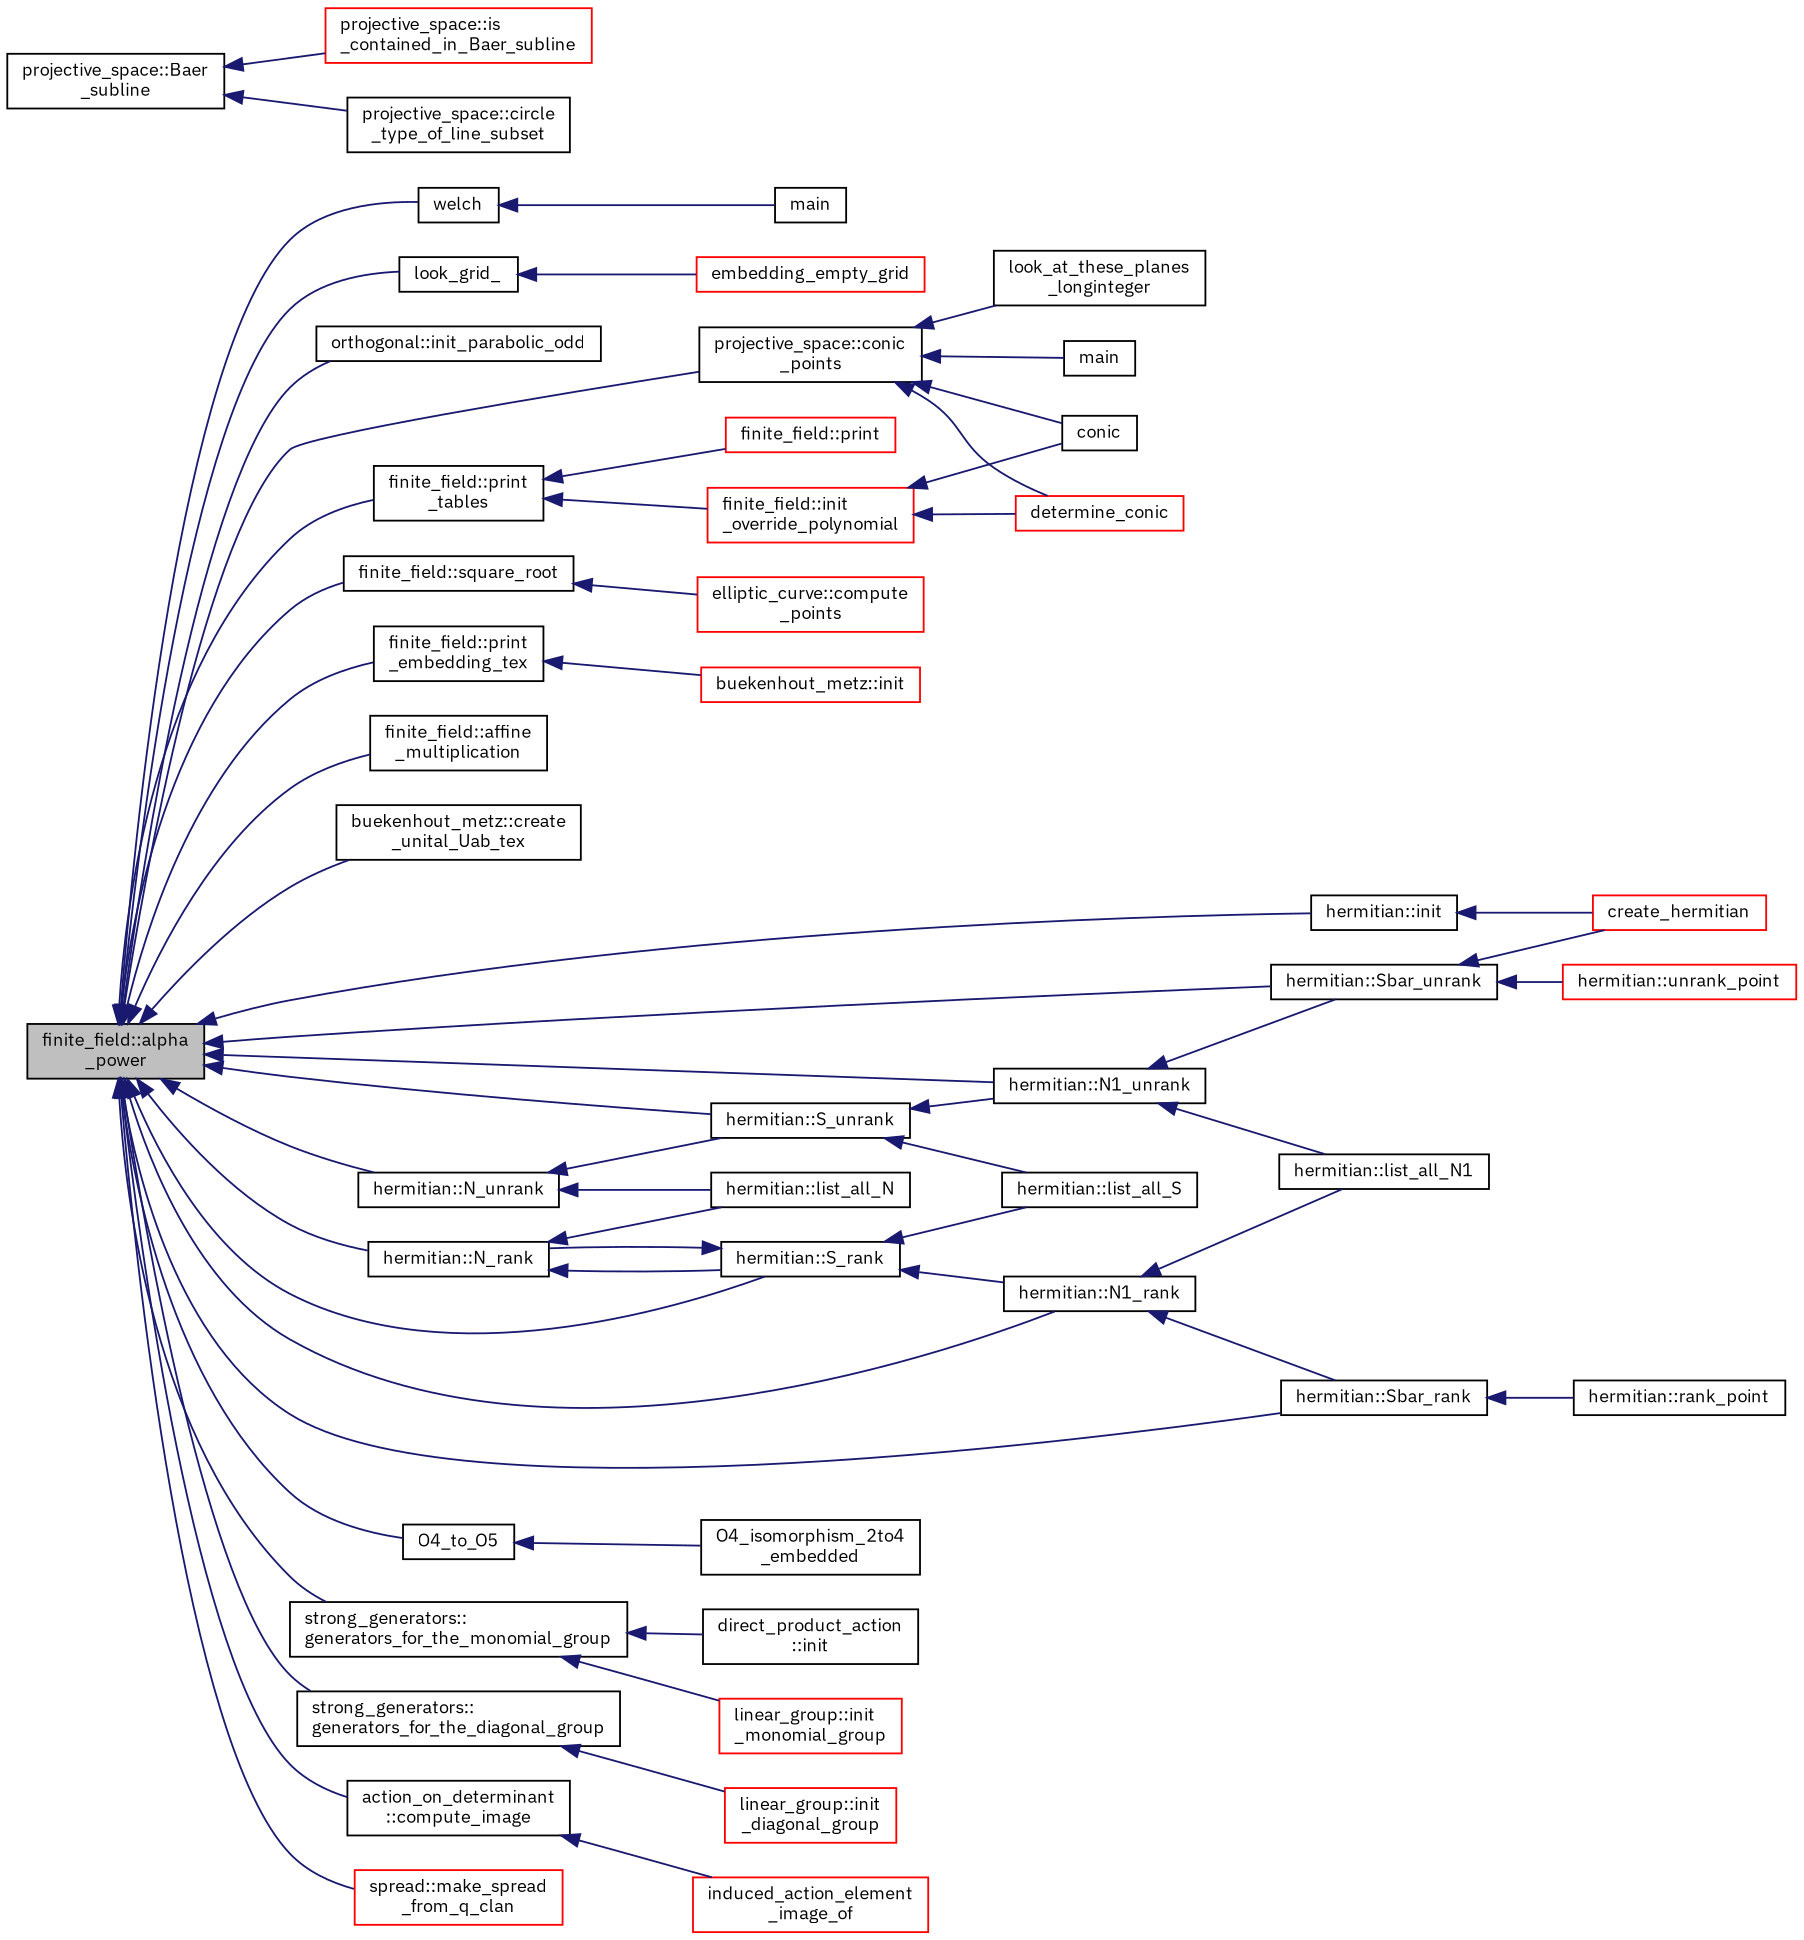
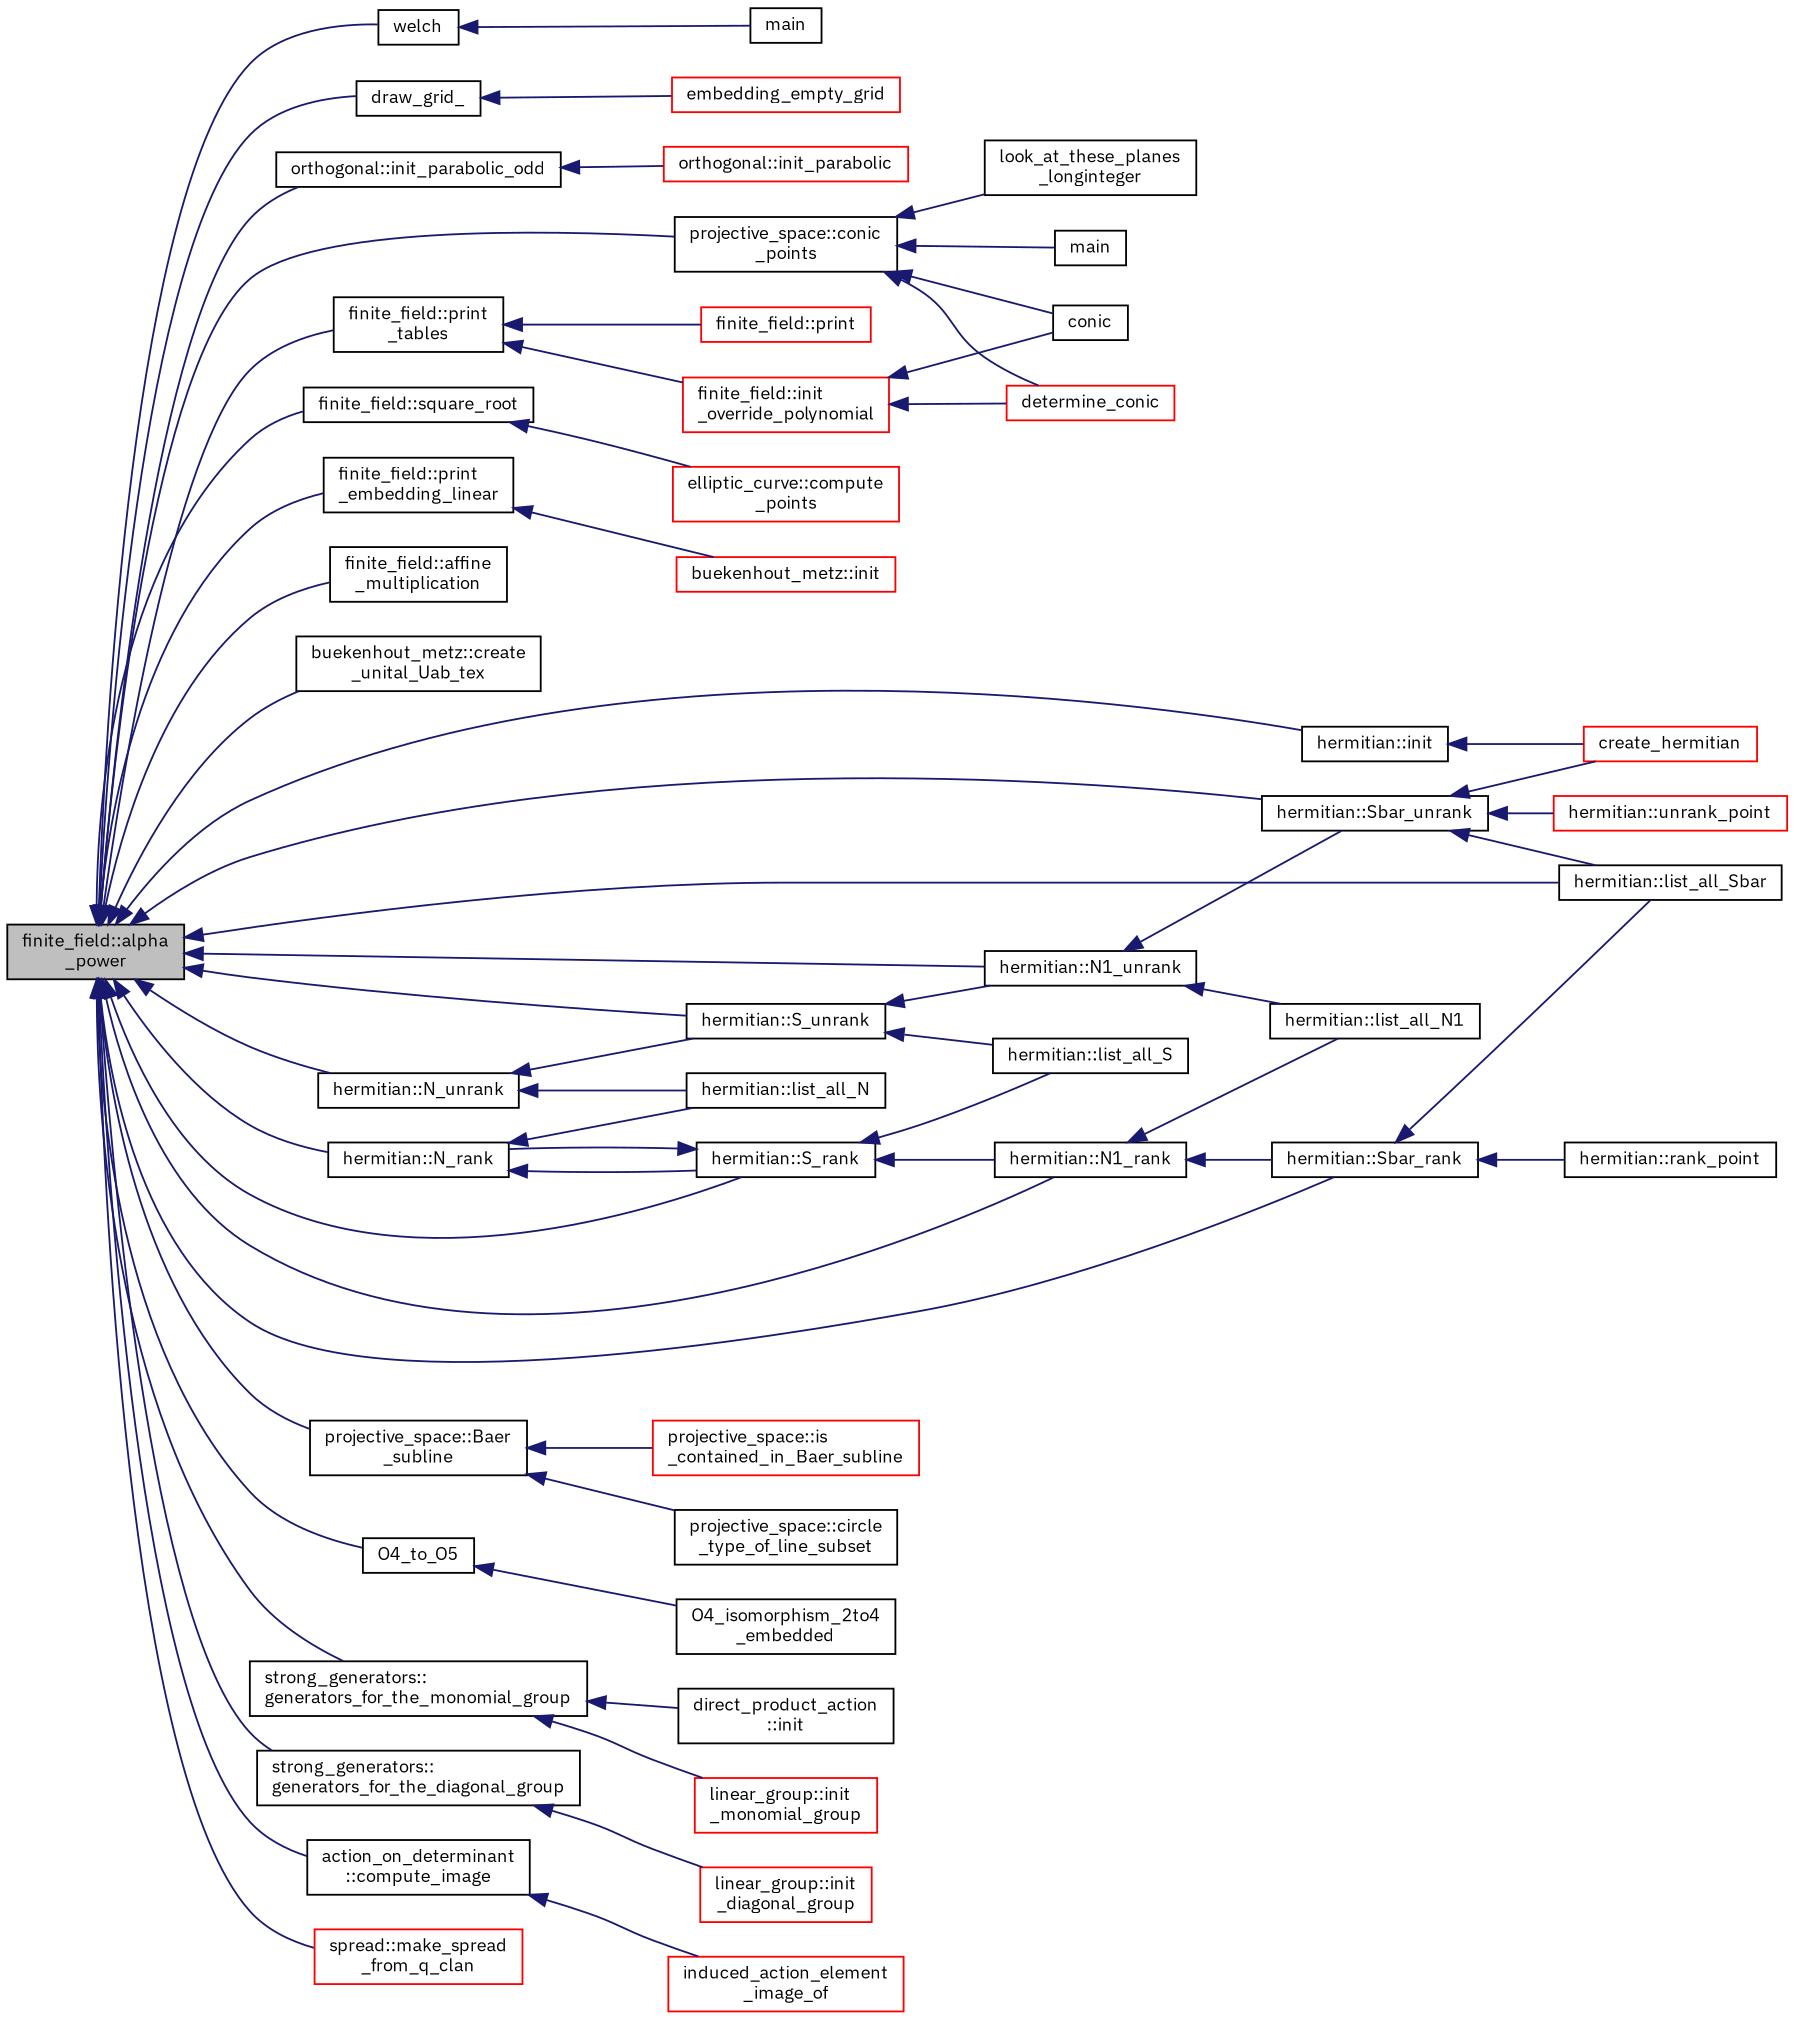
none -> (786, 164)
(459, 274) -> (419, 98)
(459, 654) -> (419, 485)
none -> (1670, 883)
none -> (155, 1241)
